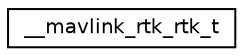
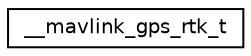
(122, 28) -> (126, 28)
